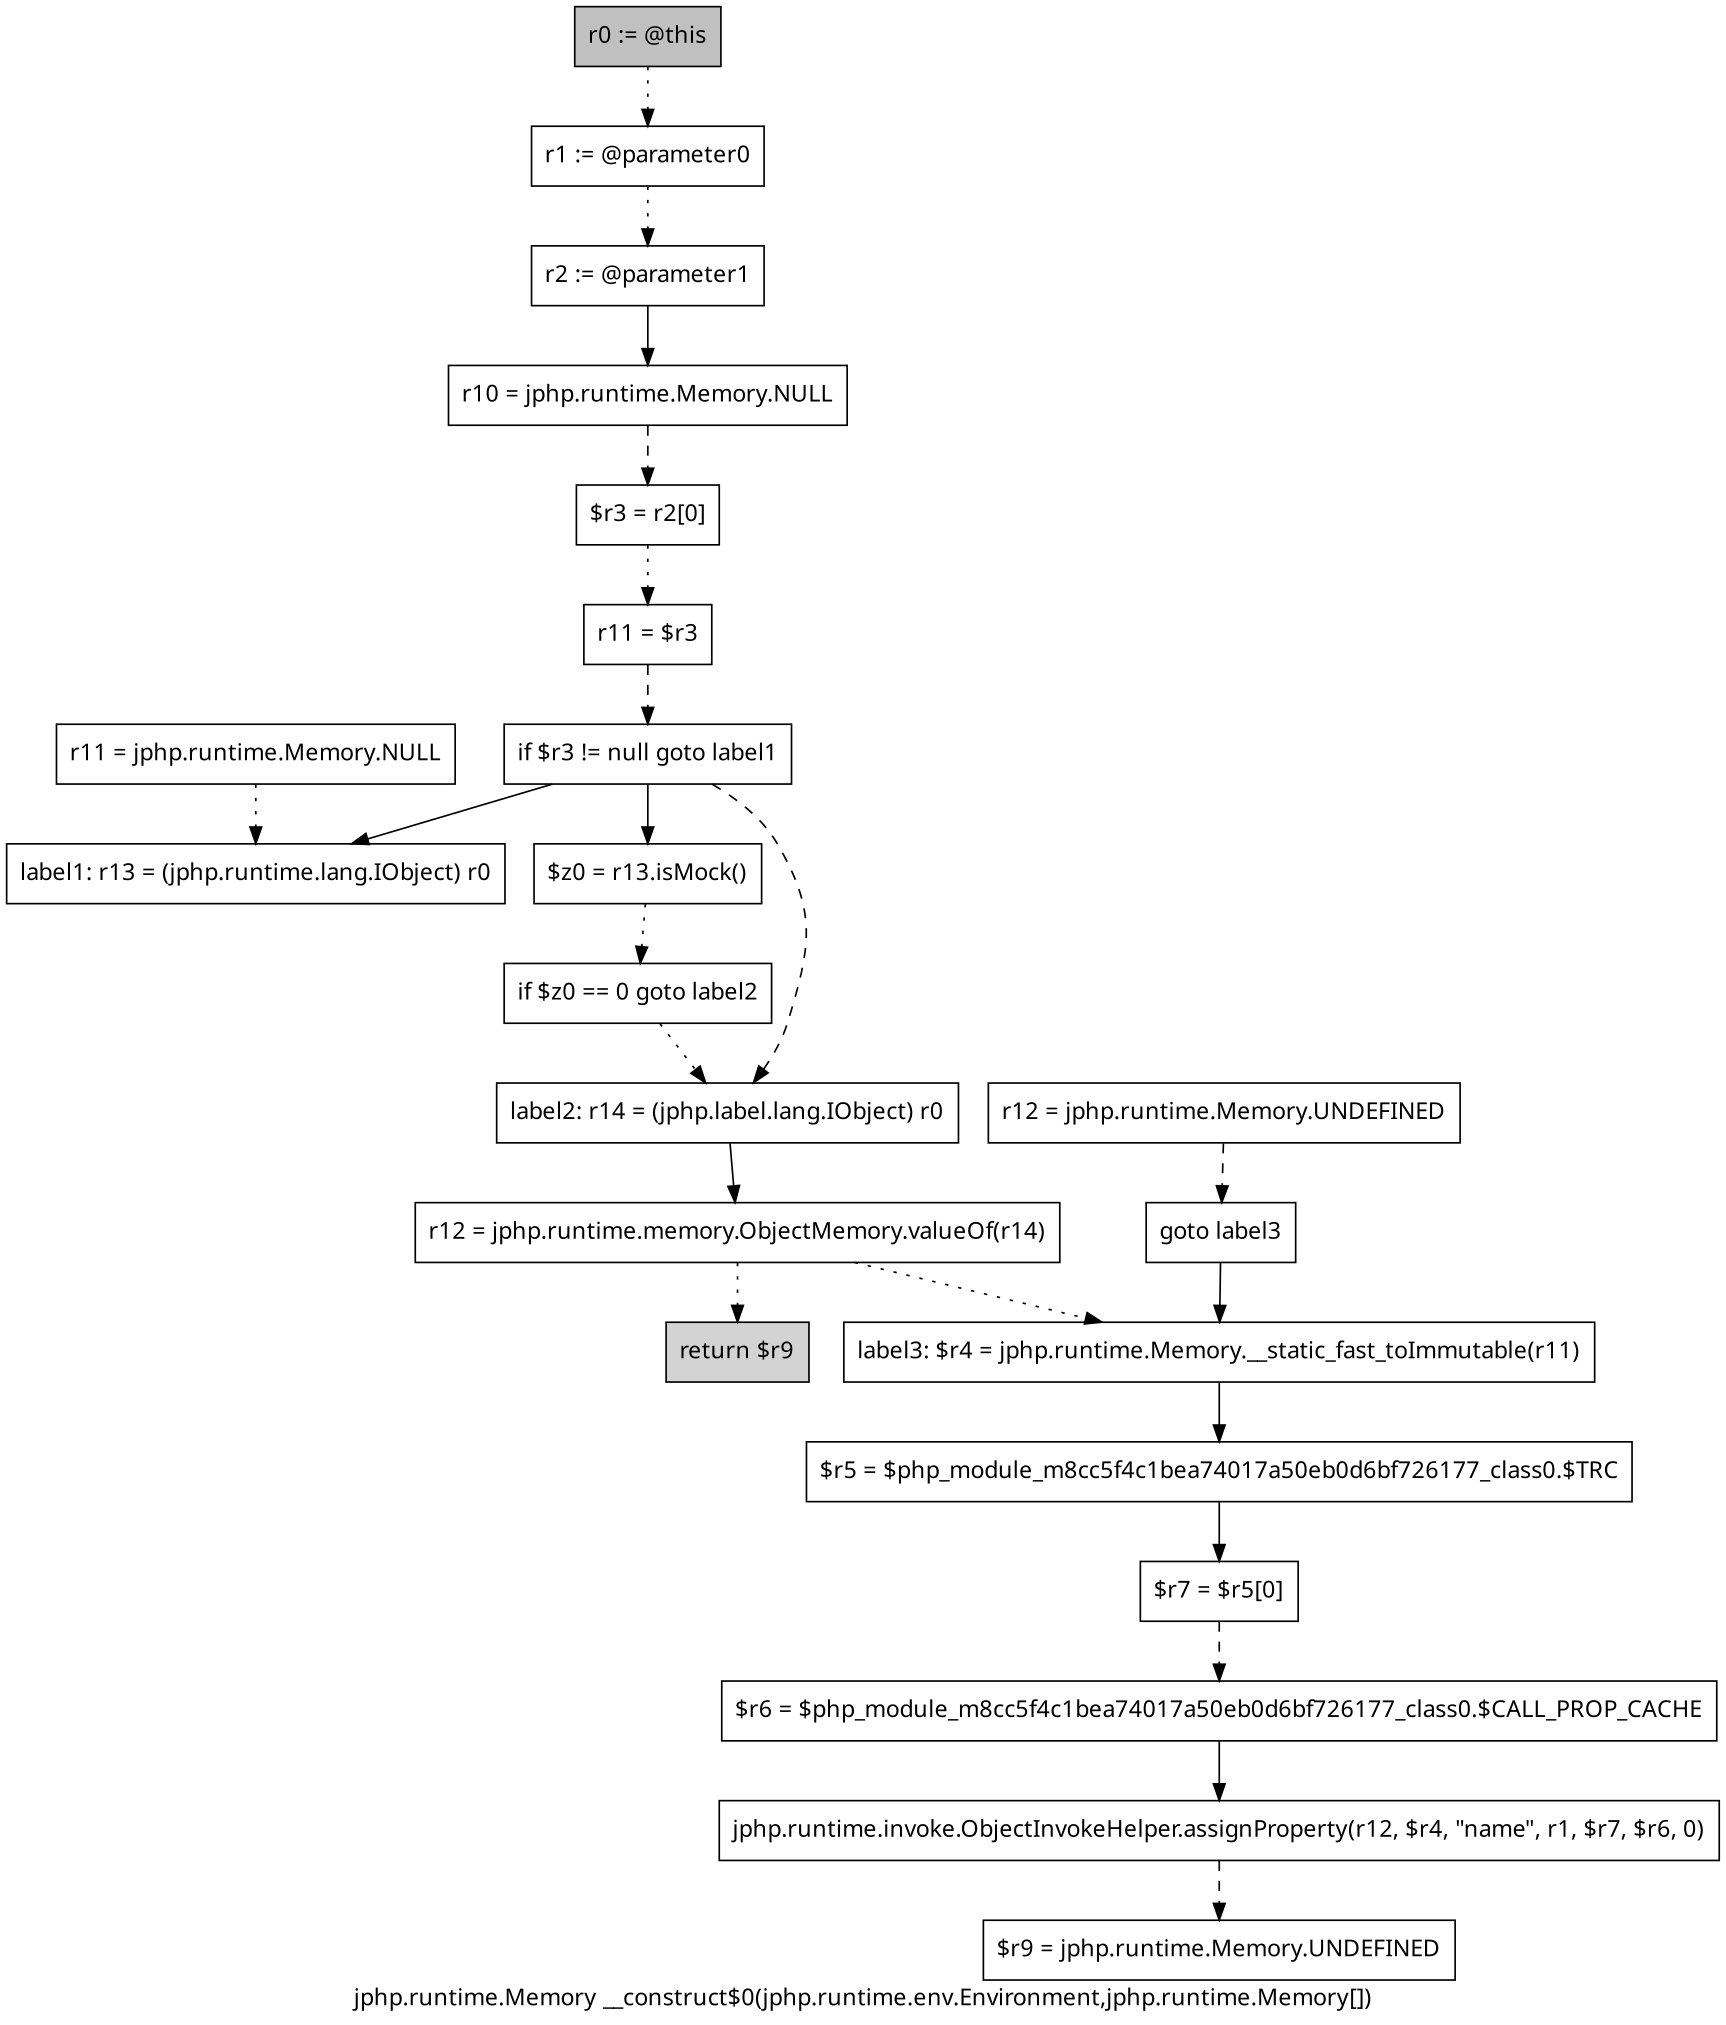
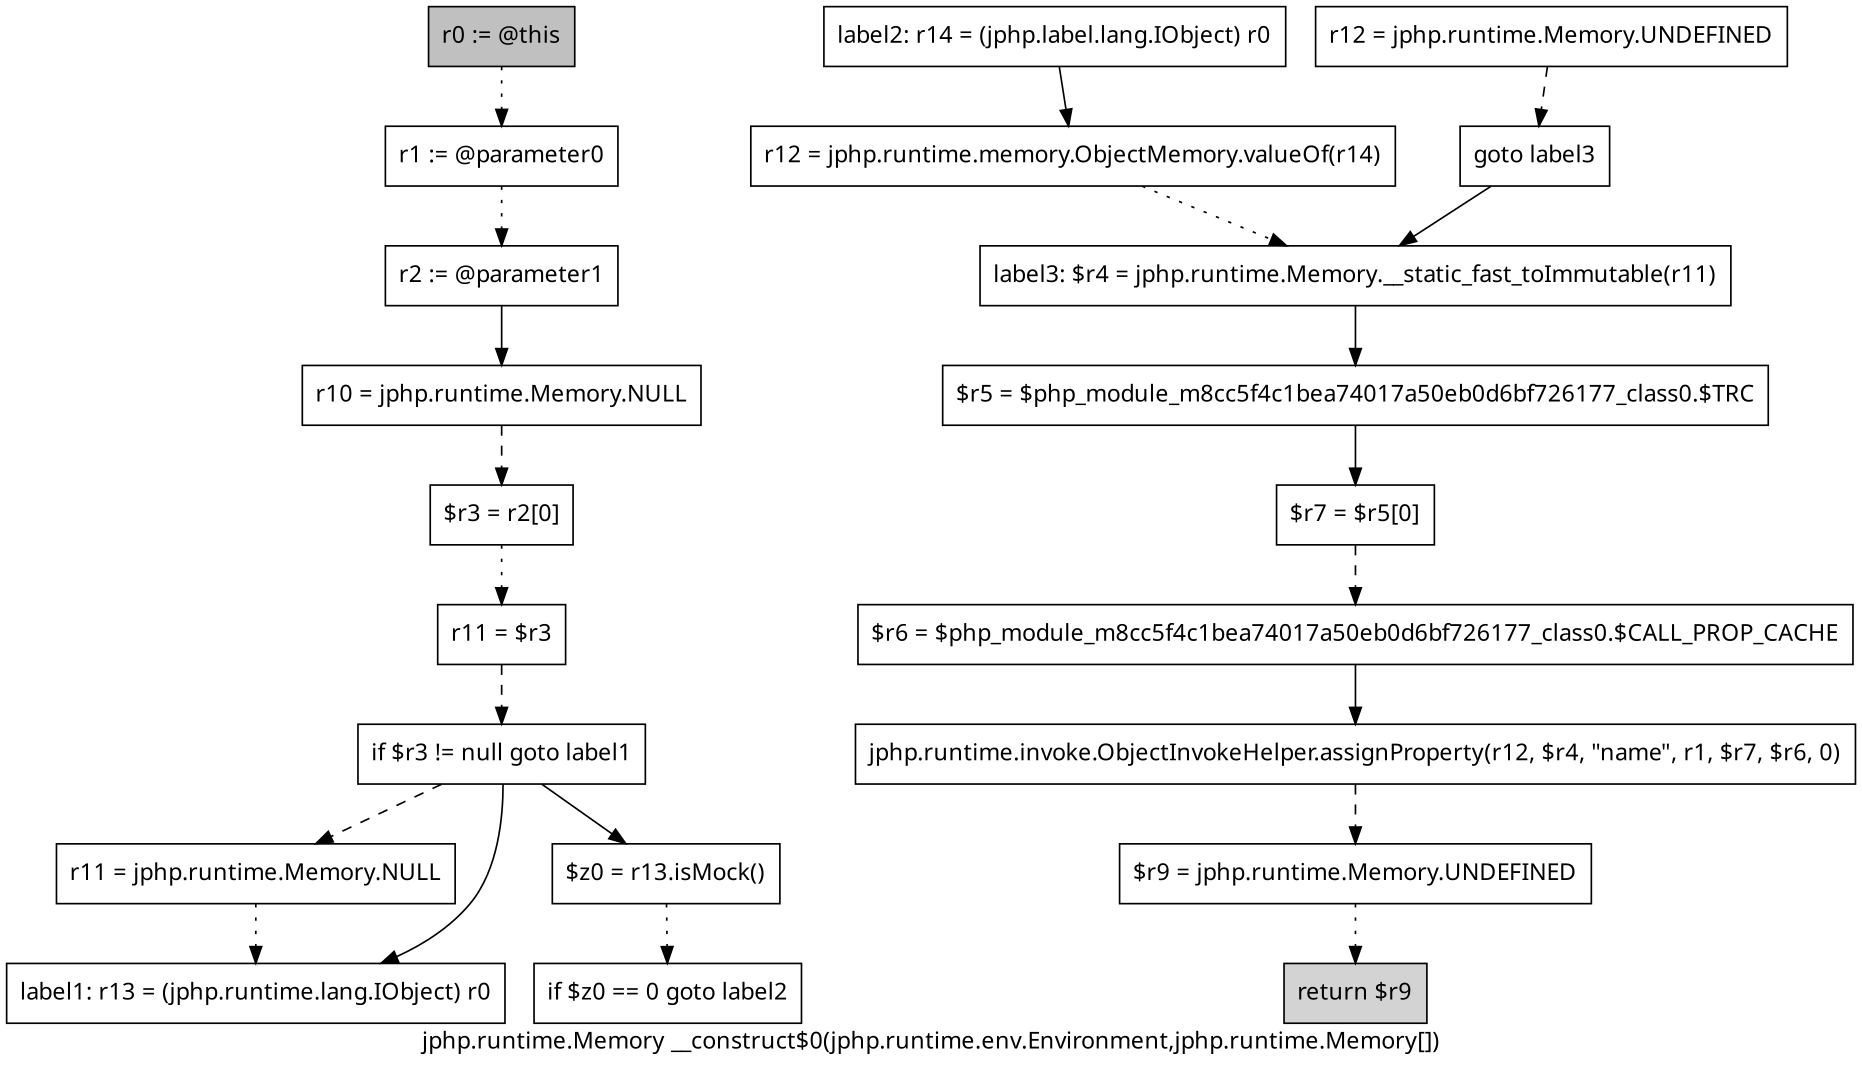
(805, 913) -> (386, 810)
(678, 1047) -> none
(738, 1284) -> (1355, 925)
